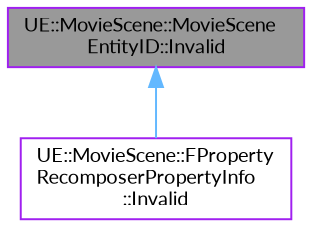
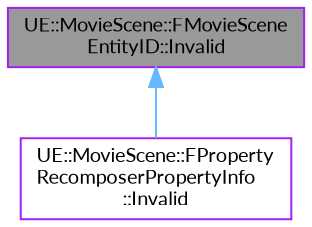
(156, 38) -> (156, 38)
